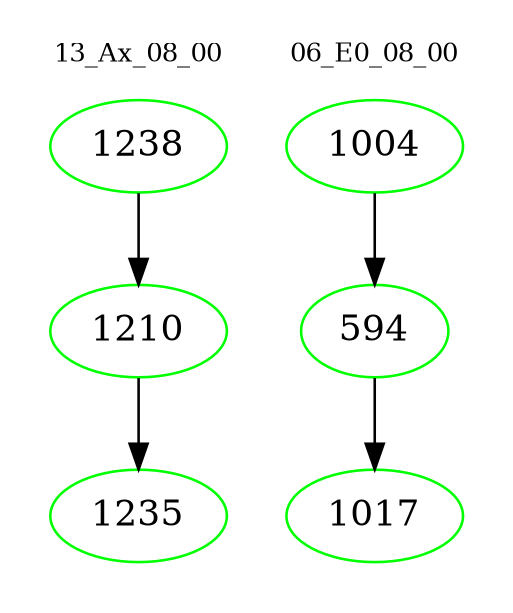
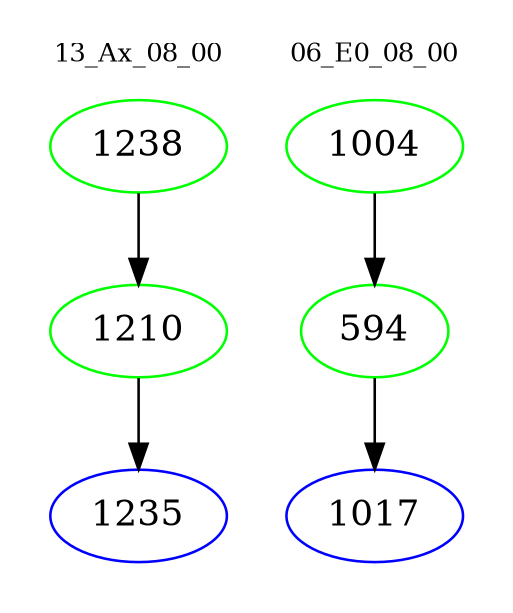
(139, 516) -> (139, 516)
(375, 516) -> (375, 516)
